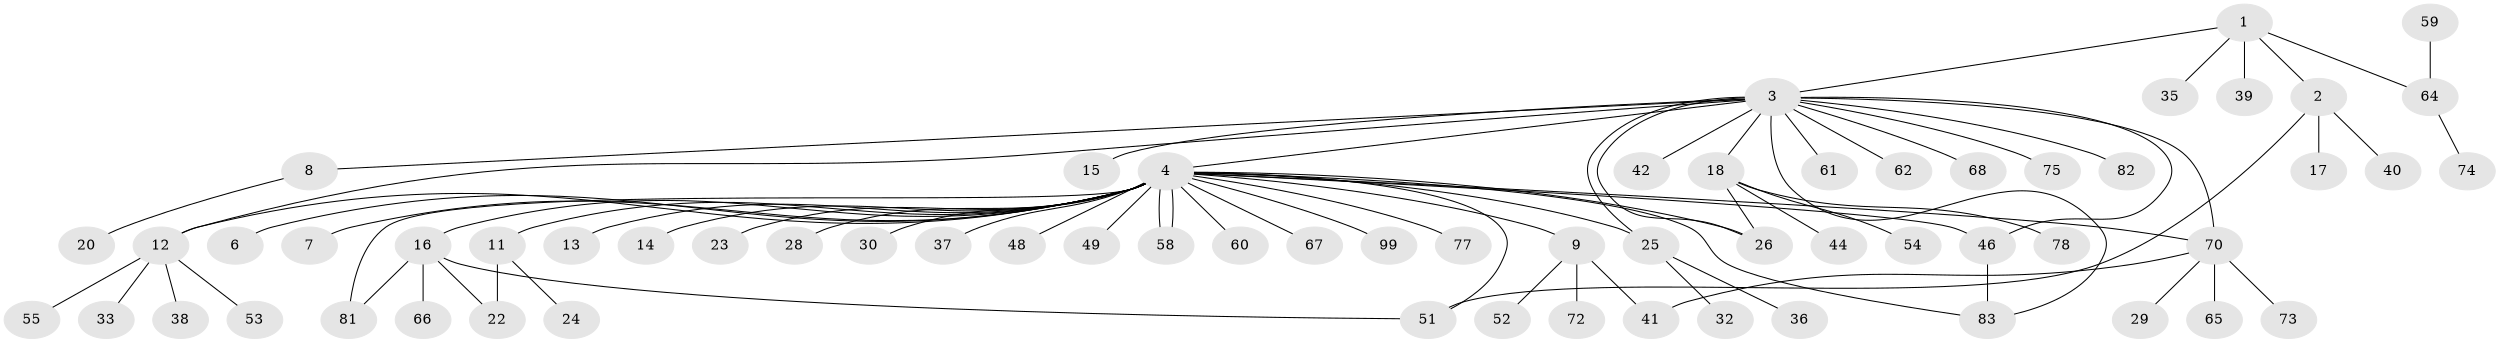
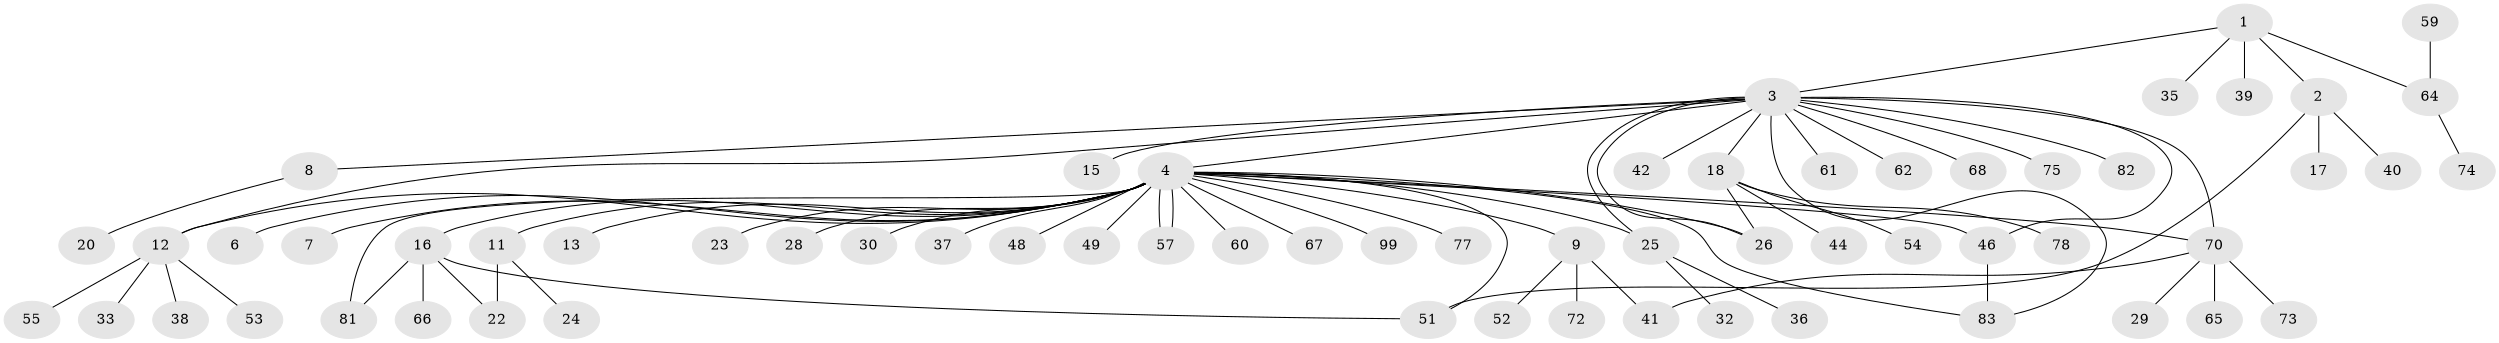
(646, 246) -> none
(1166, 246) -> (1166, 246)
